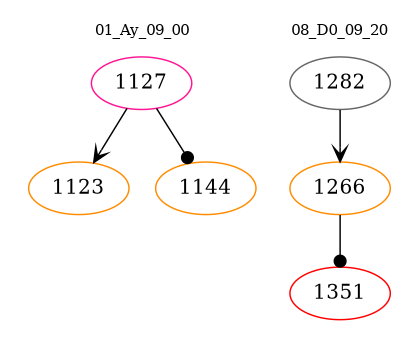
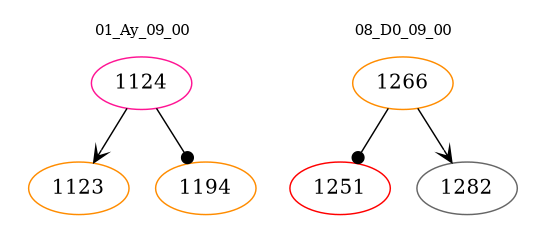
(340, 31) -> (404, 31)
(142, 83) -> (142, 83)
(340, 129) -> (431, 129)
(206, 188) -> (206, 188)
(340, 293) -> (340, 188)
